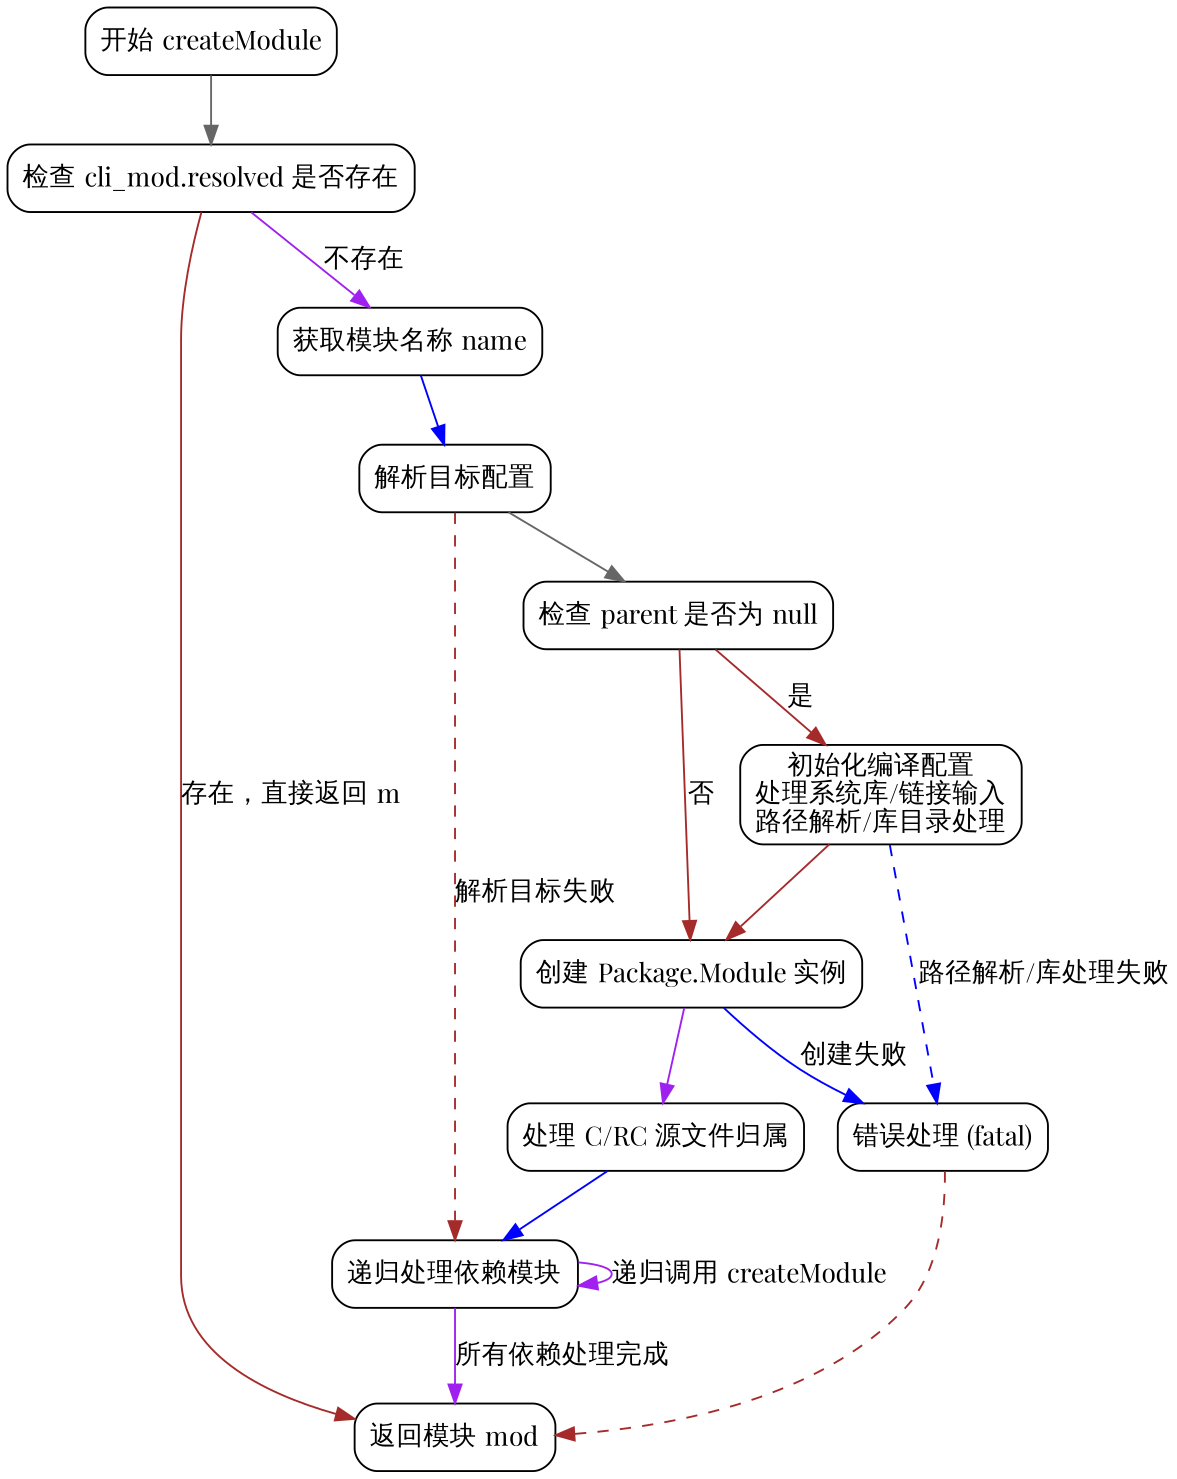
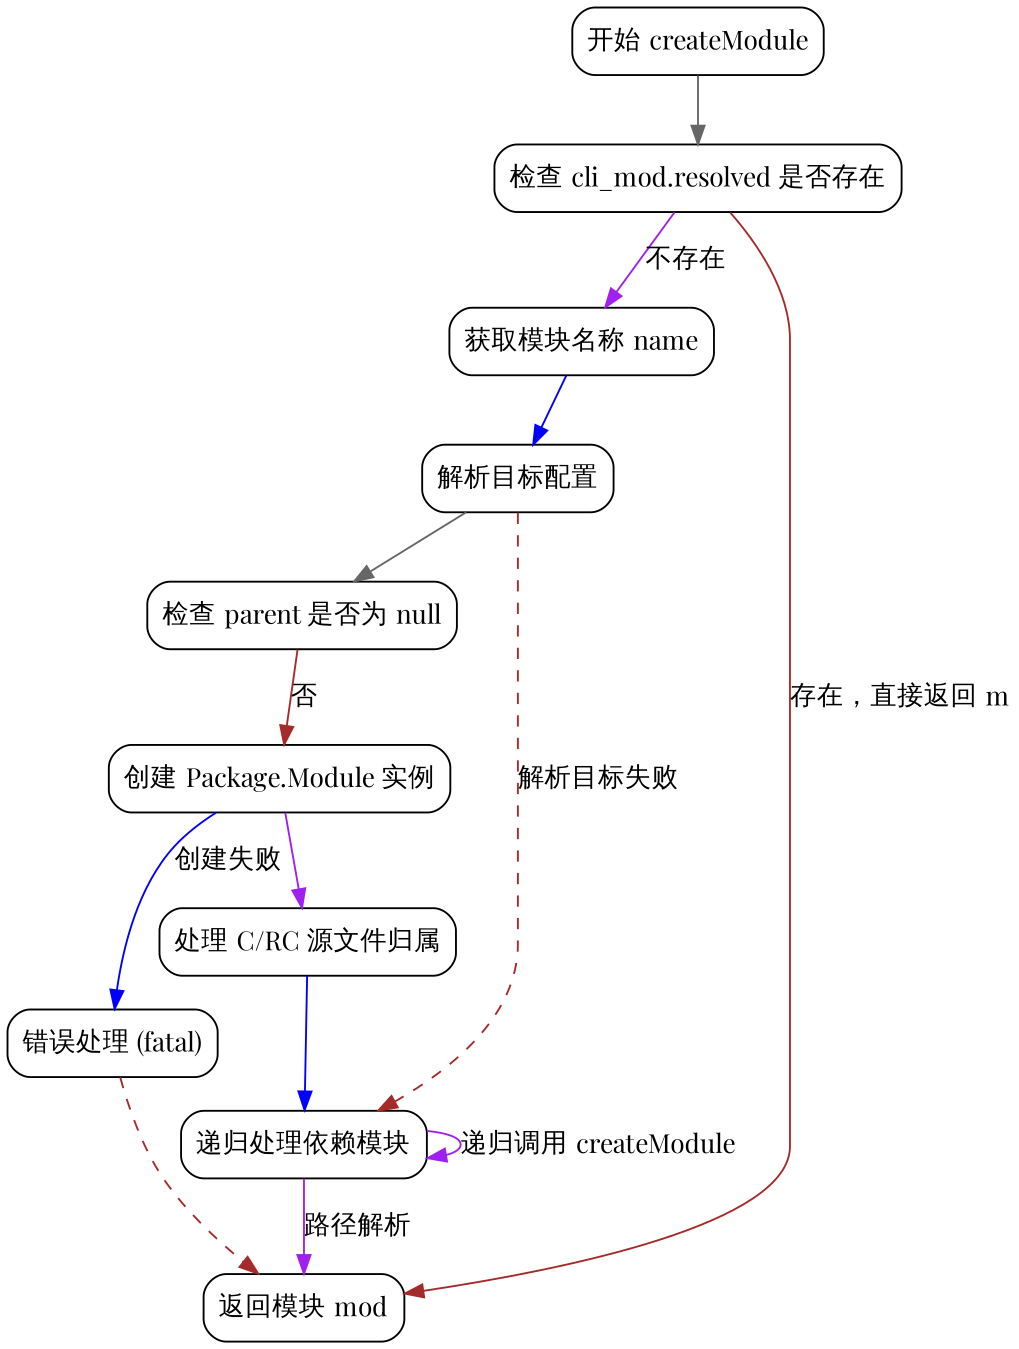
(881, 795) -> none
(563, 1356) -> (358, 1226)
